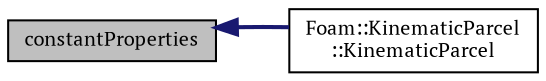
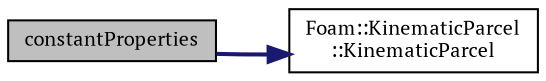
(263, 27) -> (242, 54)
